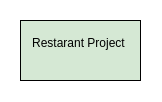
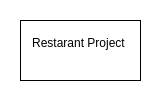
(81, 51) -> (81, 51)
